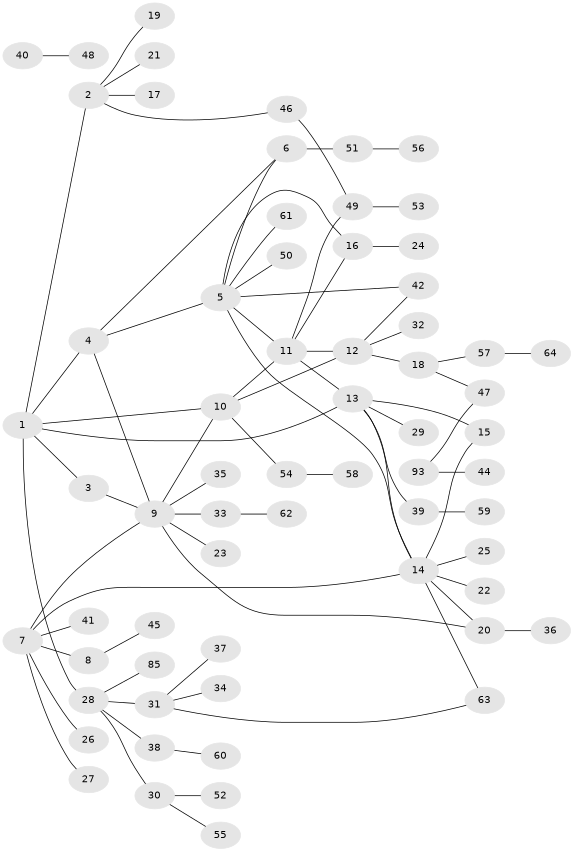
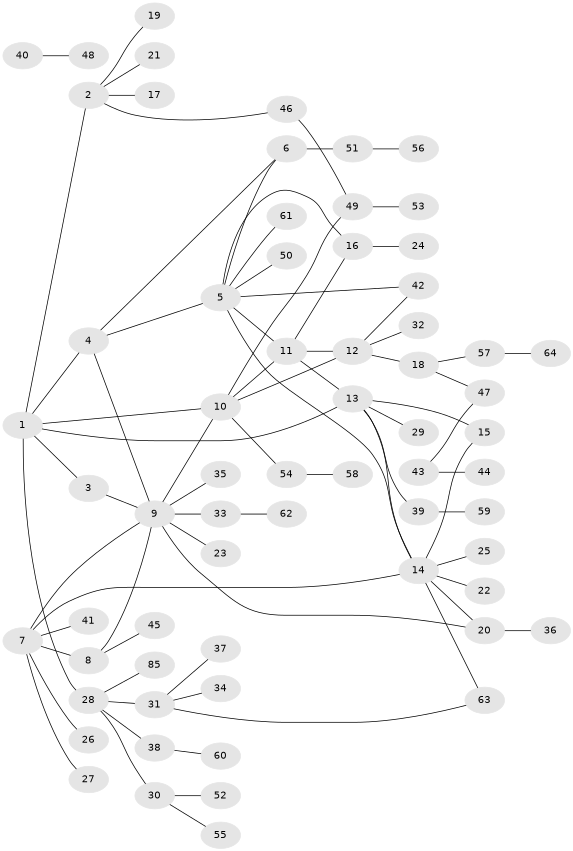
(314, 276) -> (285, 306)
(419, 472) -> (419, 472)
none -> (131, 594)
